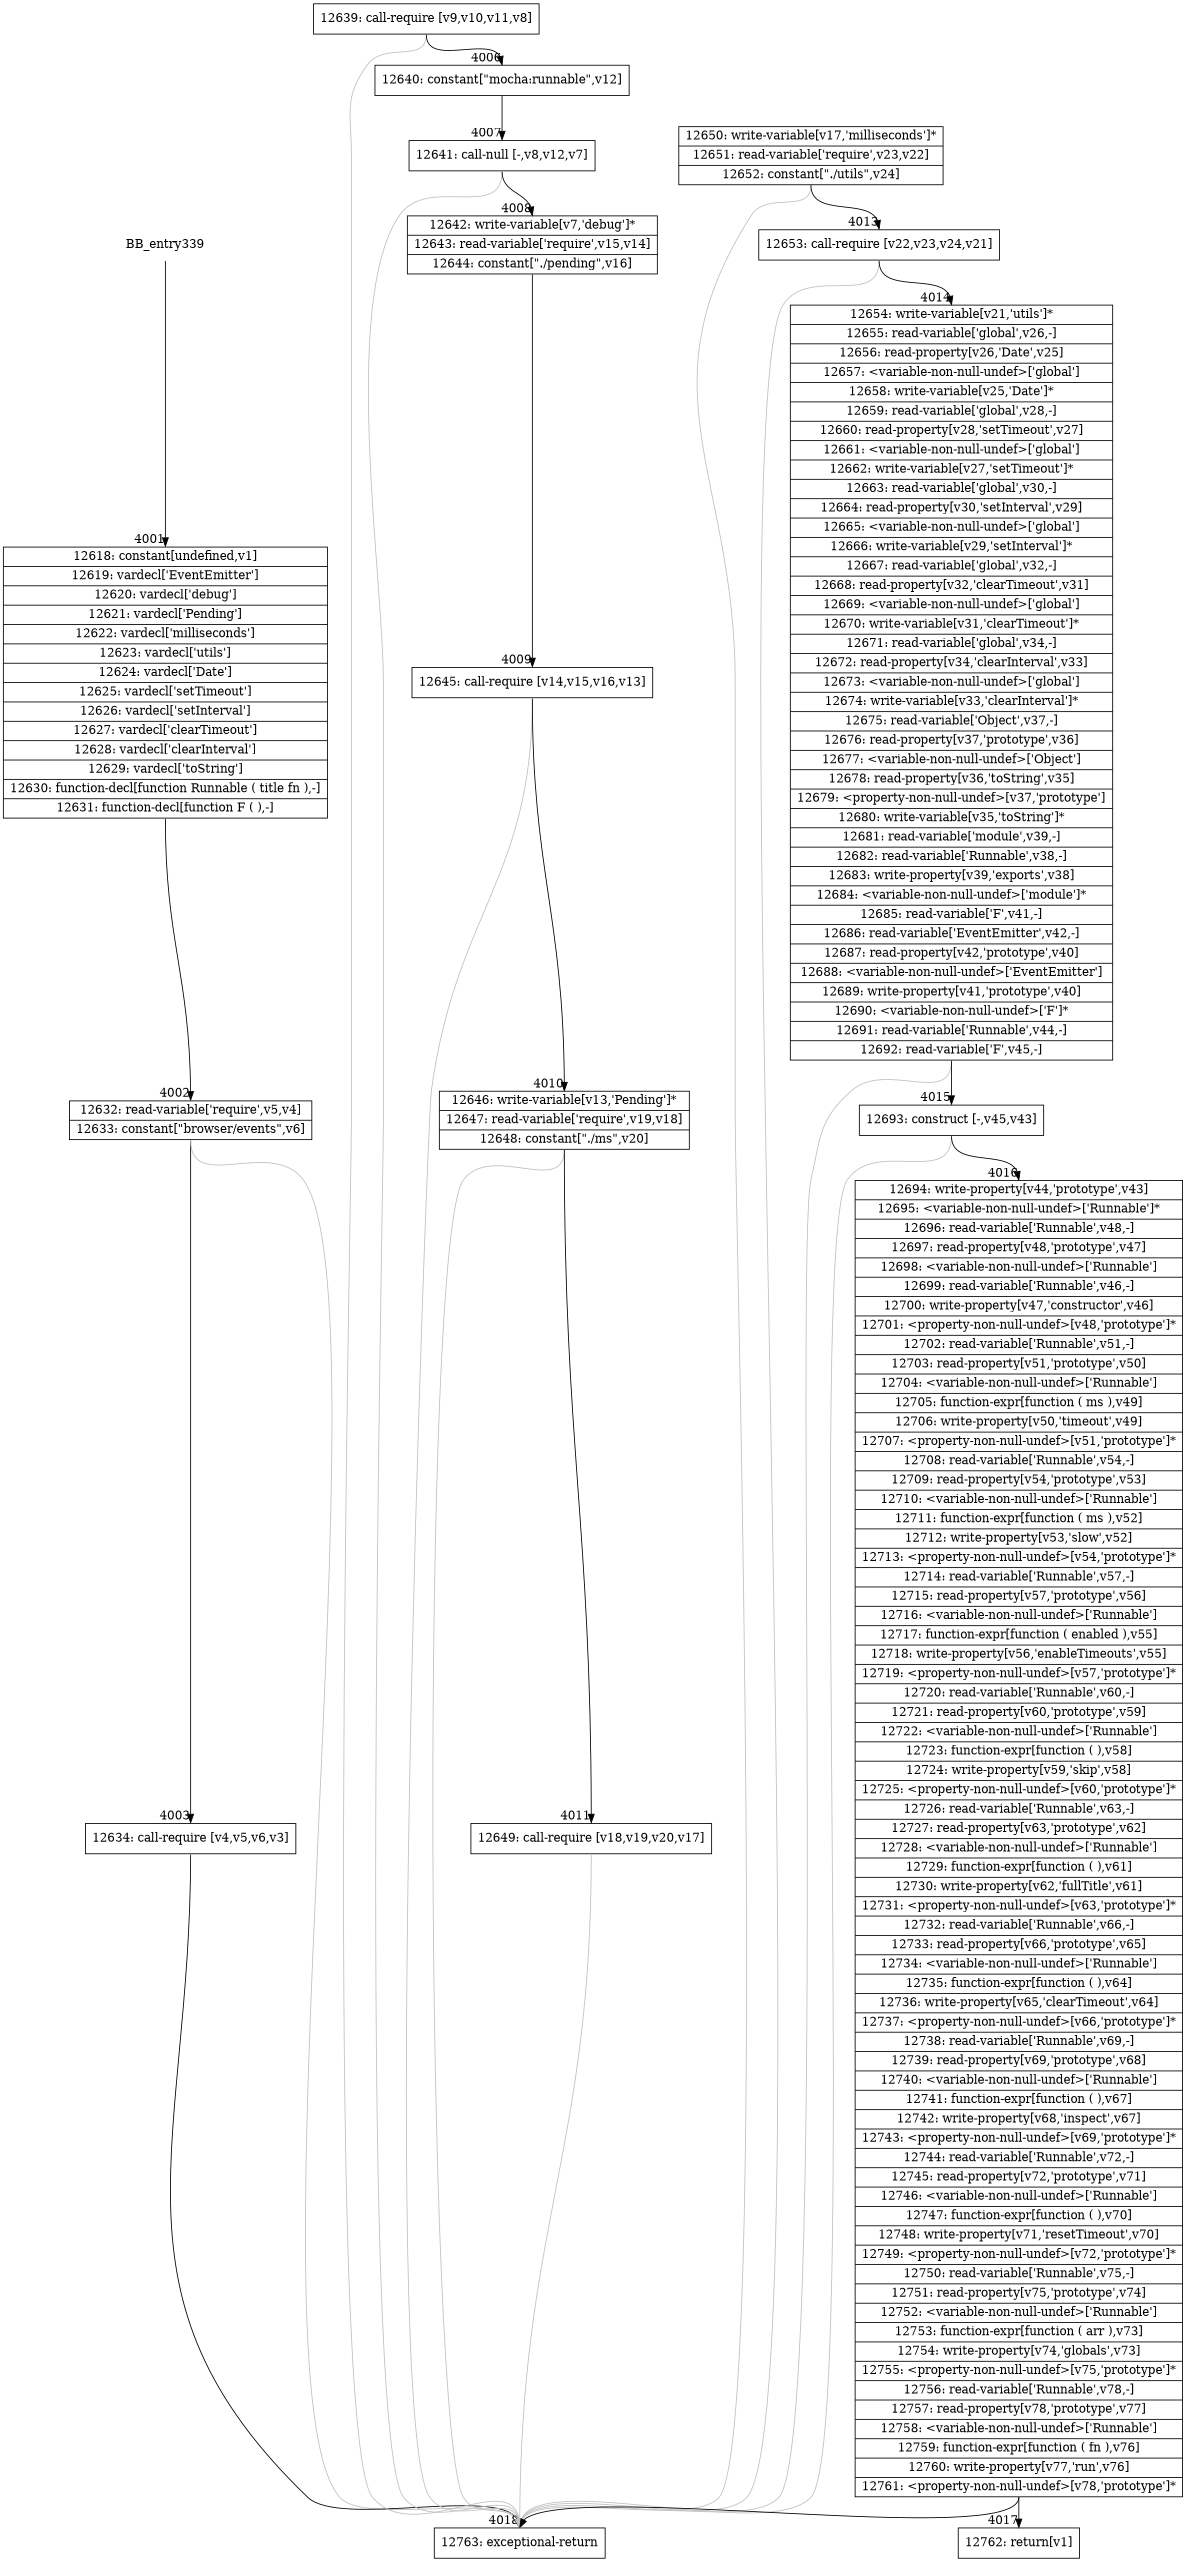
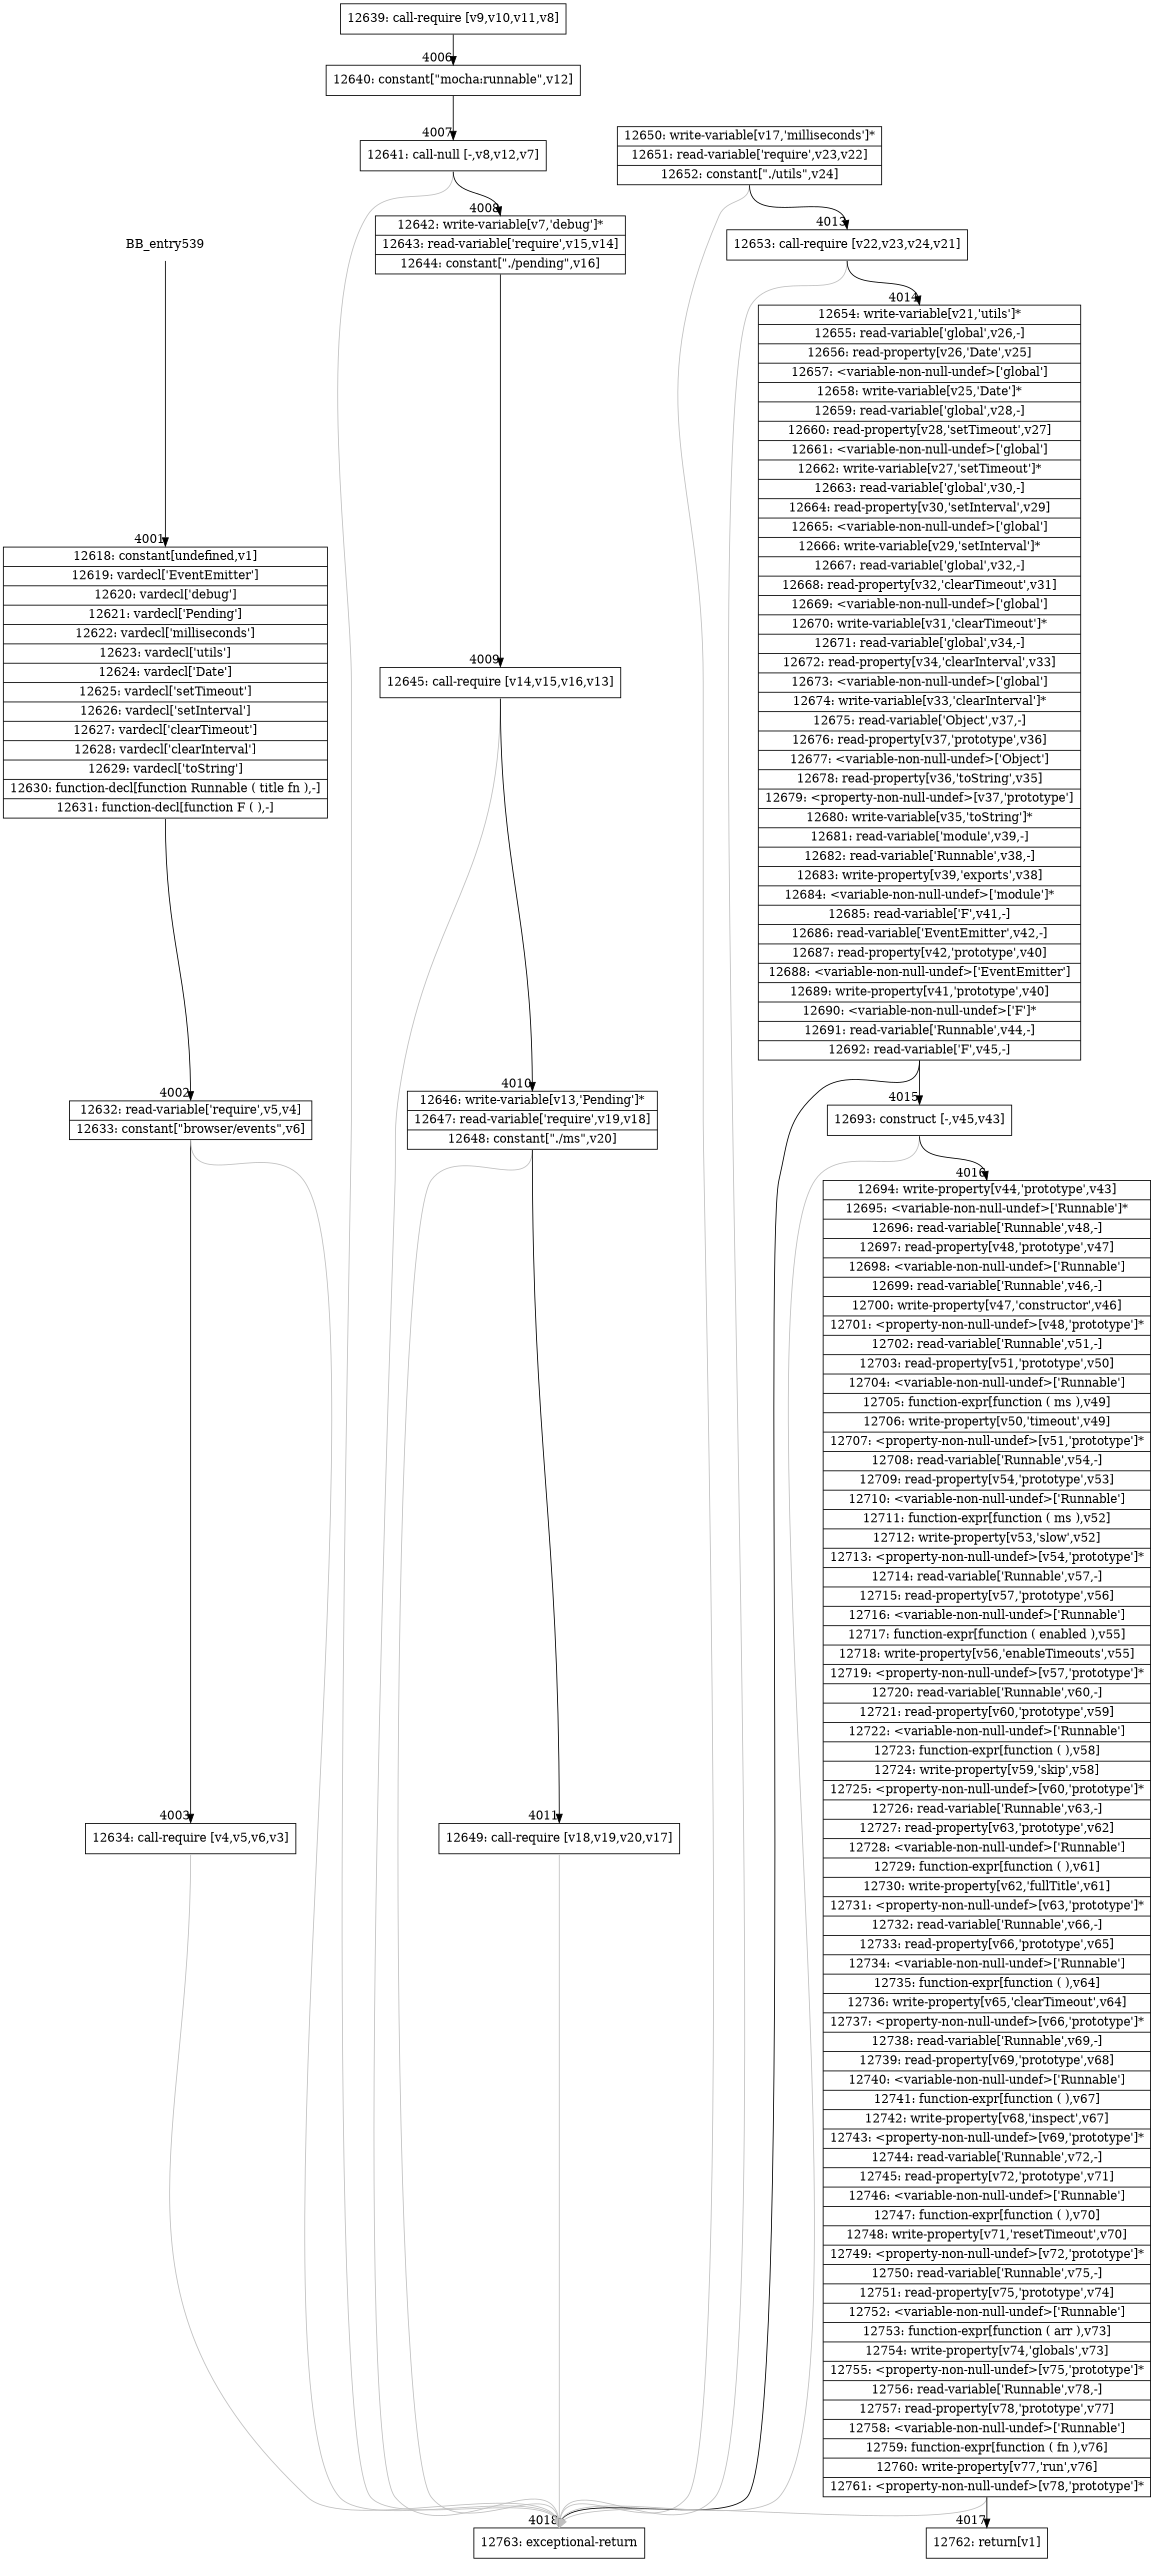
(165, 245) -> (165, 245)
(348, 1324) -> none
(807, 1863) -> (775, 1826)
(185, 2302) -> (190, 2322)
(798, 2514) -> (777, 2513)
